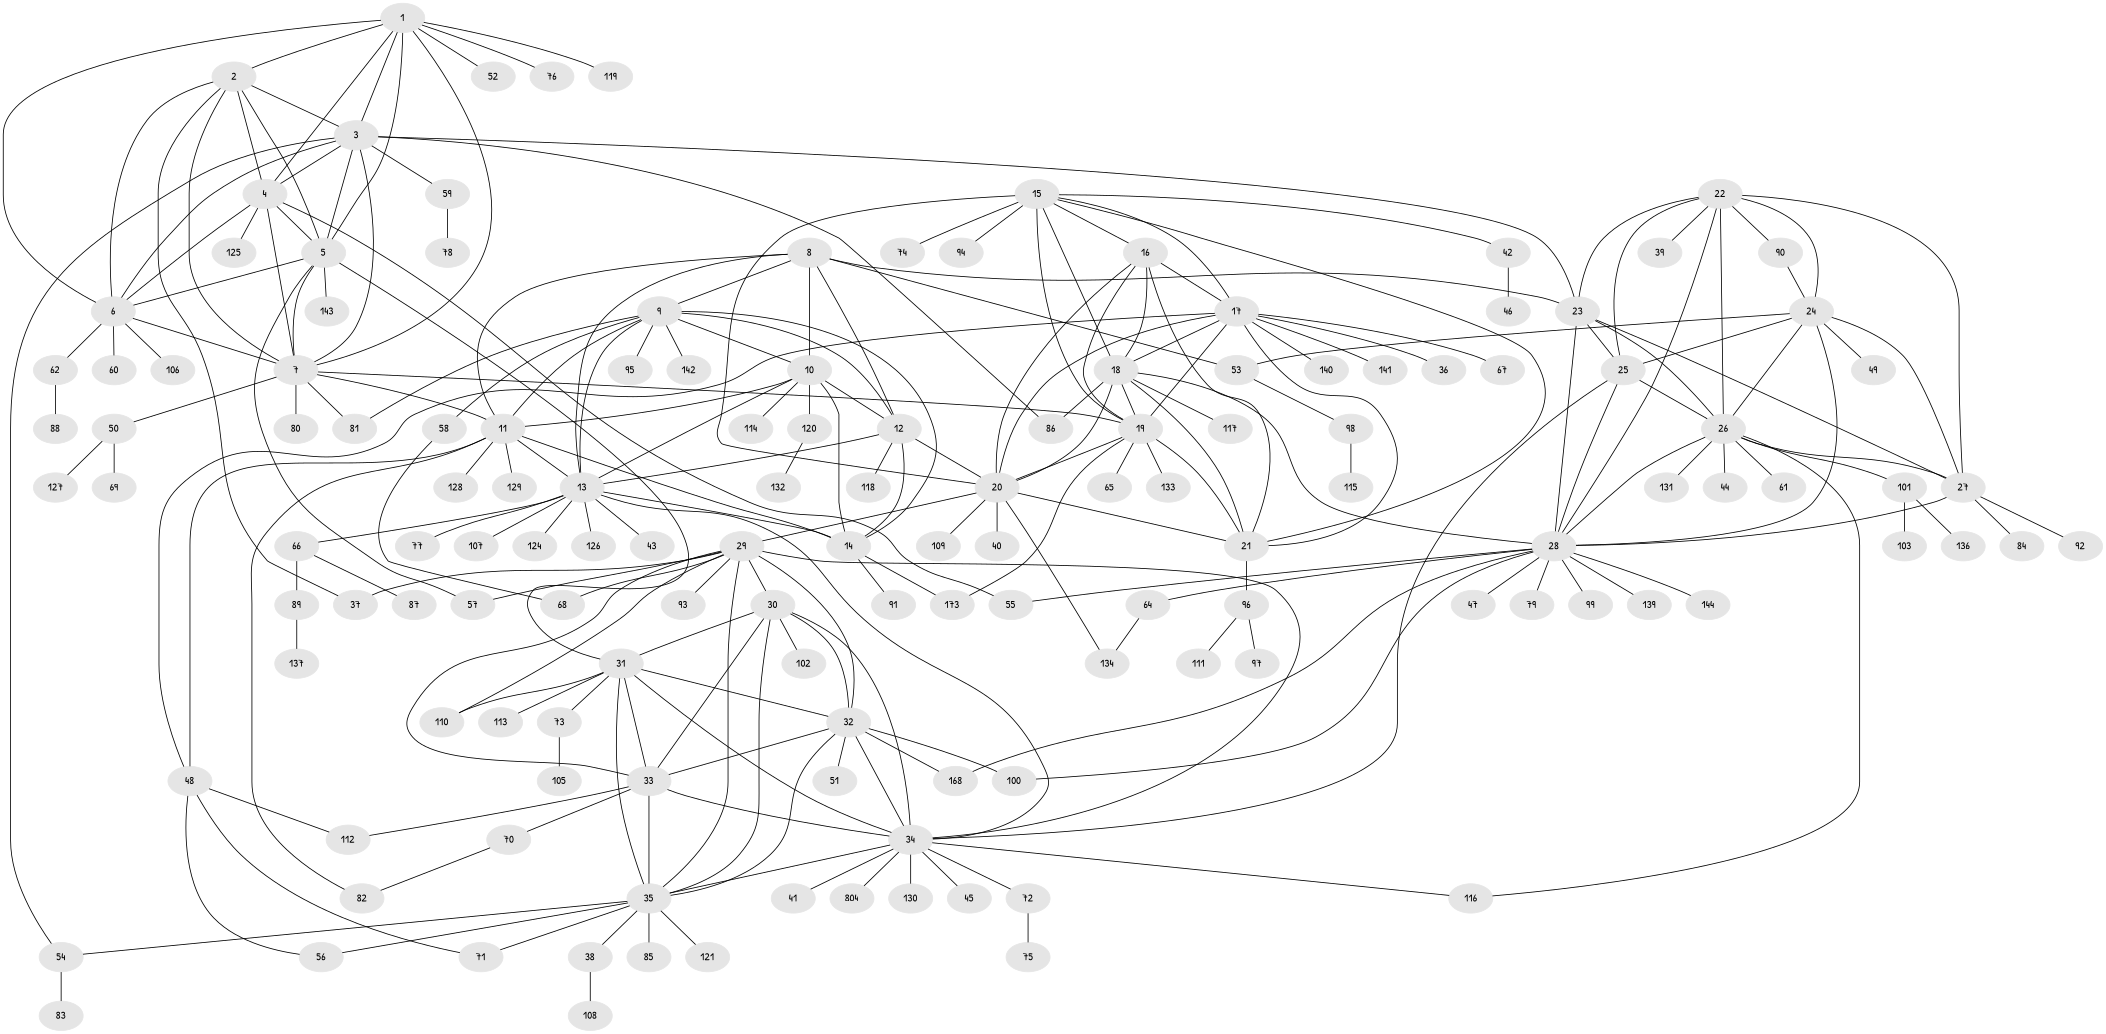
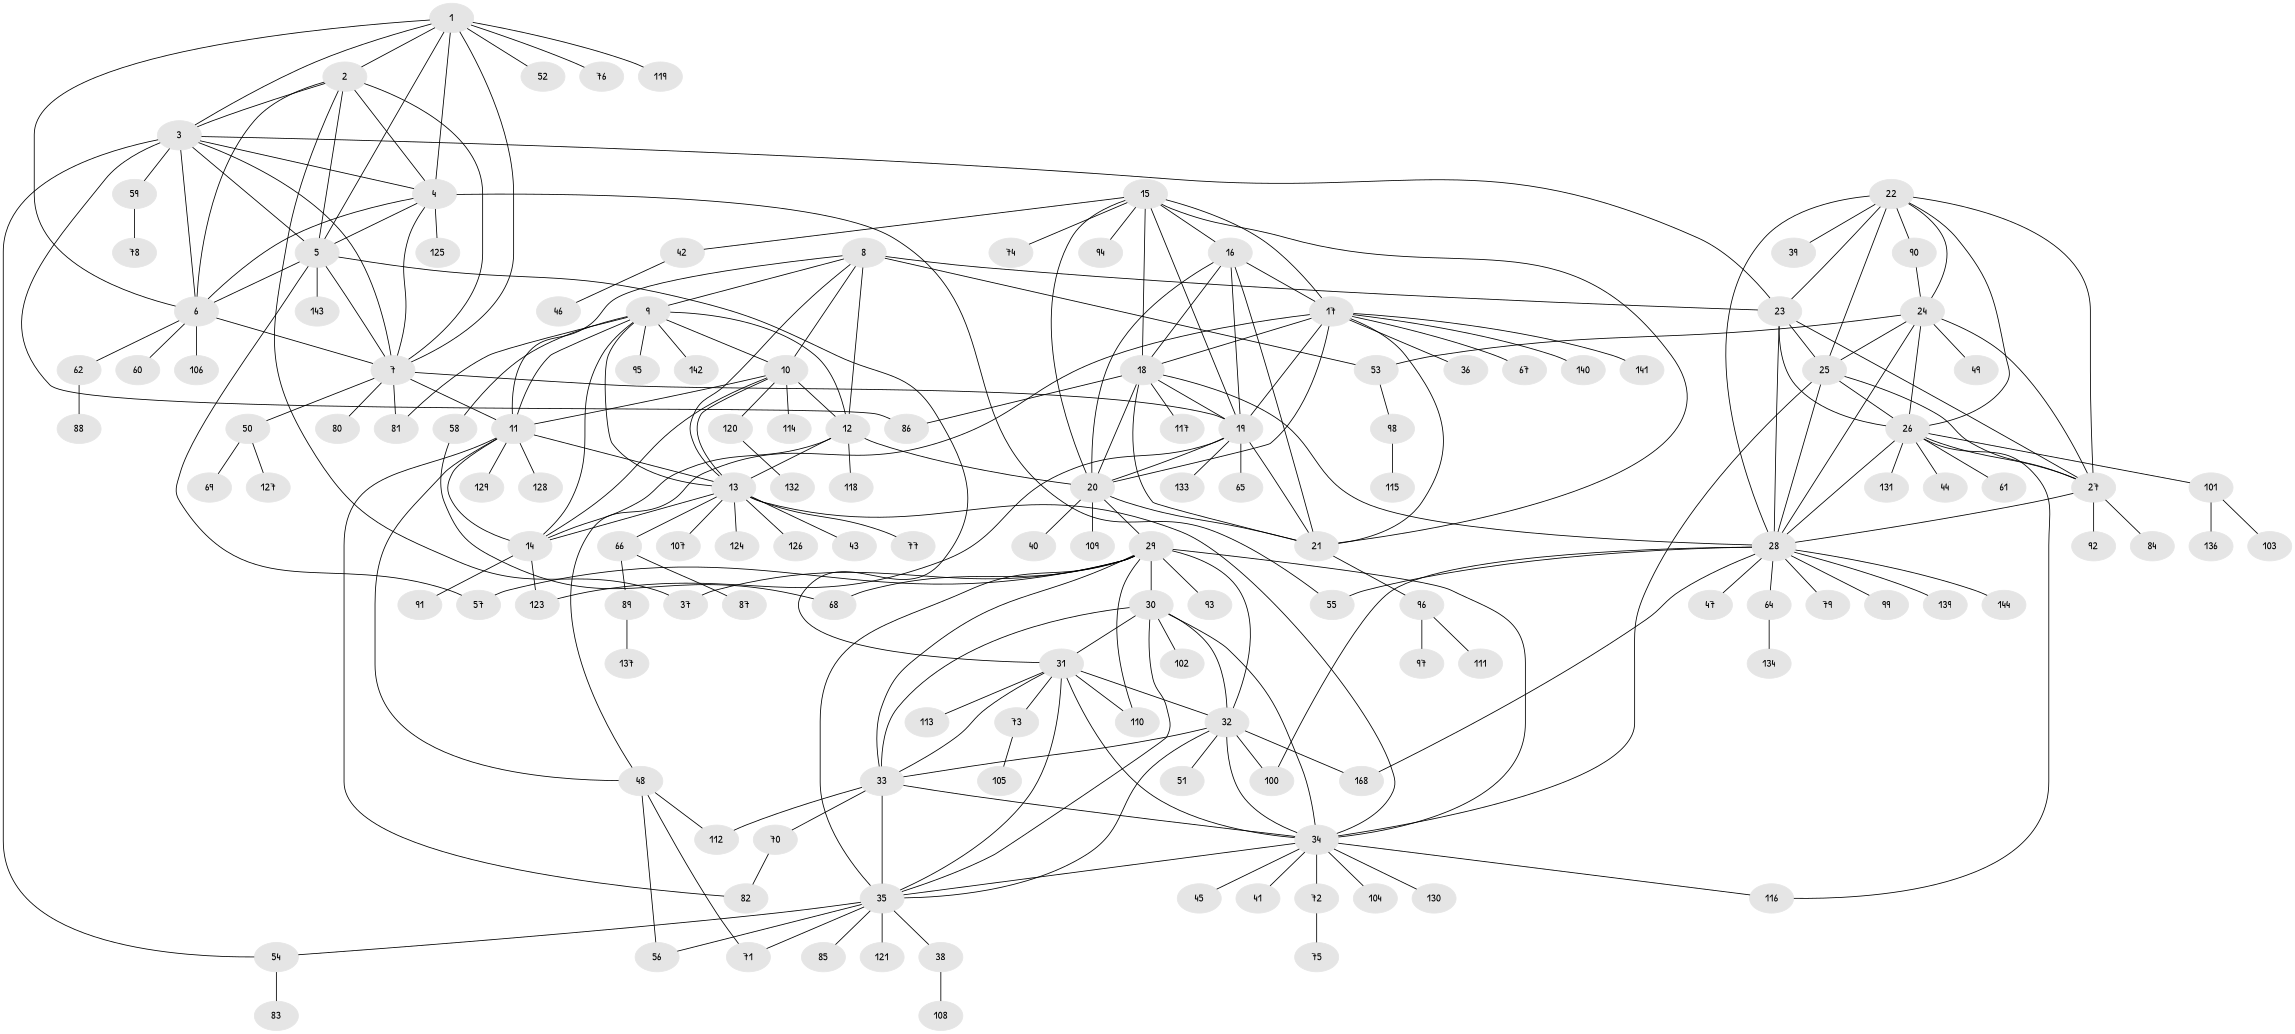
none -> (1958, 433)
(1054, 575) -> none
(952, 605) -> (537, 605)
(852, 898) -> (1375, 898)
